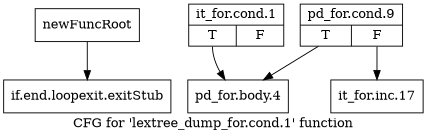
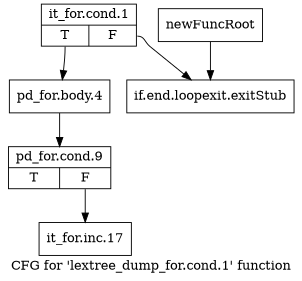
none -> (160, 55)
(295, 61) -> (60, 125)
